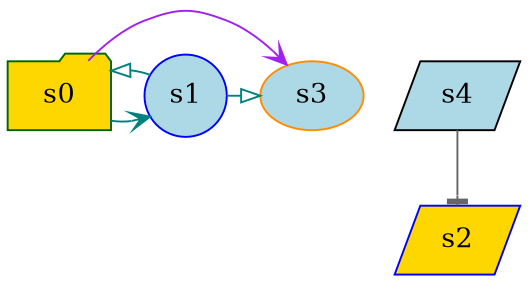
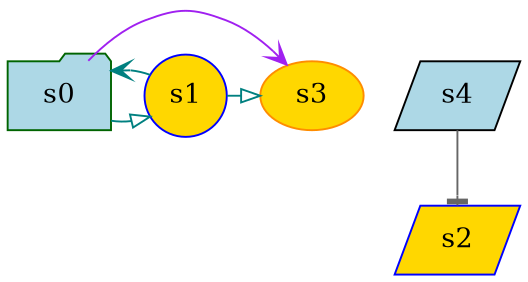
(141, 72) -> (141, 72)
(59, 96) -> (59, 96)
(186, 96) -> (186, 96)
(312, 96) -> (312, 96)
(121, 122) -> (121, 122)
